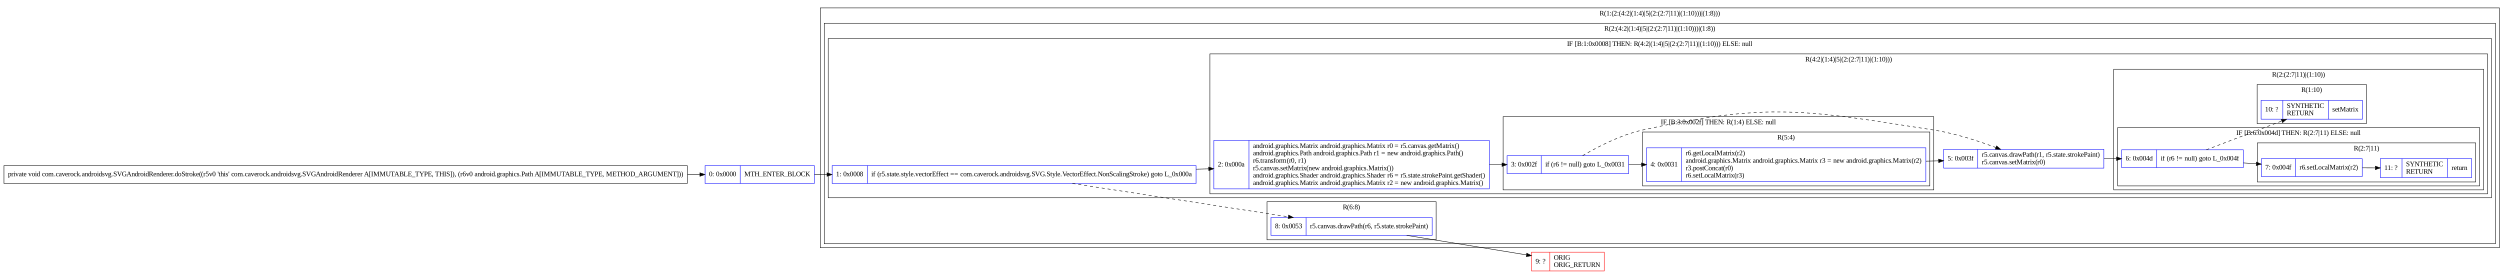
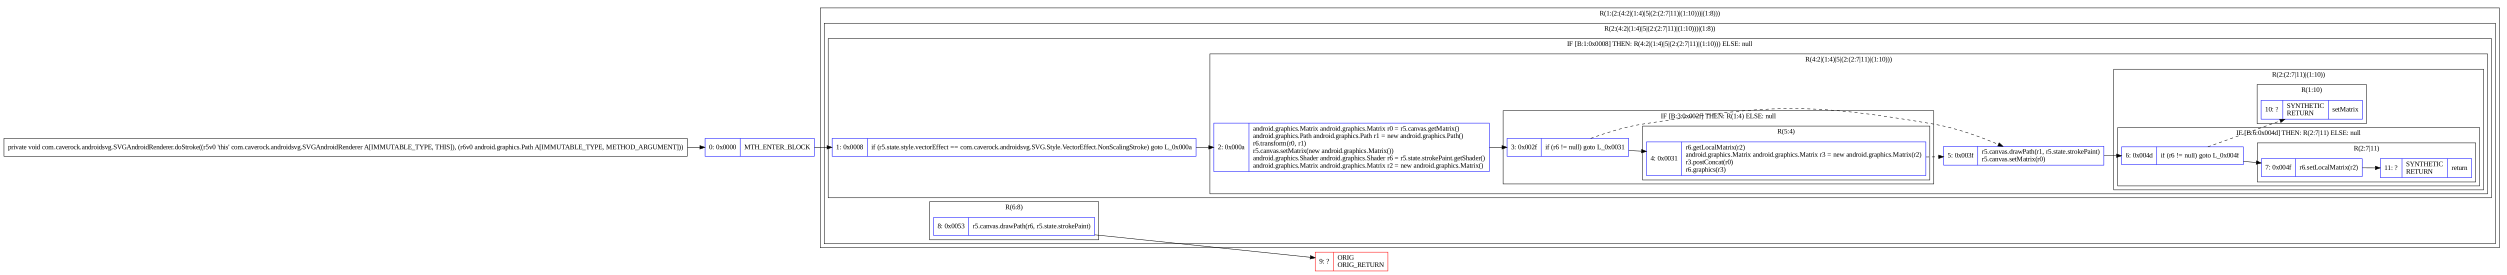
(1932, 161) -> (1932, 157)
(1715, 176) -> (1706, 170)
(1186, 201) -> none
